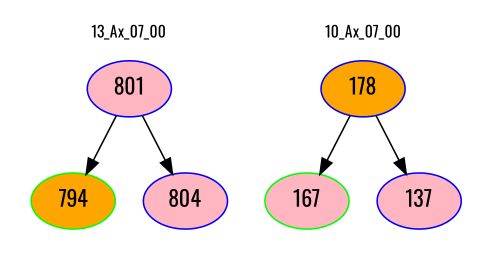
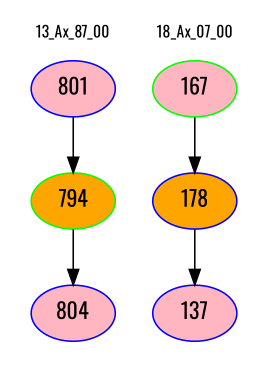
(129, 34) -> (73, 34)
(363, 34) -> (195, 34)
(154, 138) -> (73, 249)
(339, 138) -> (195, 137)
